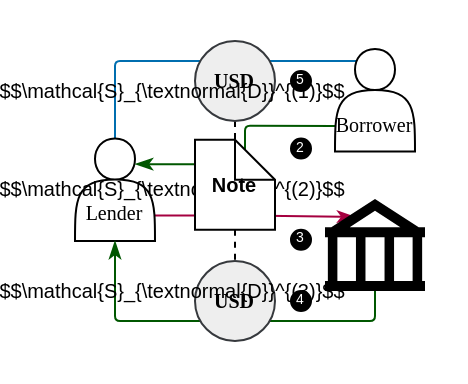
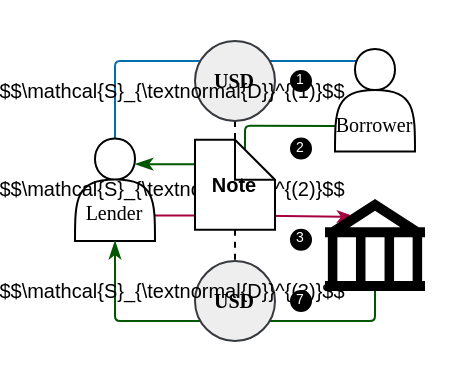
(301, 81) -> (301, 81)
(301, 301) -> (301, 301)
